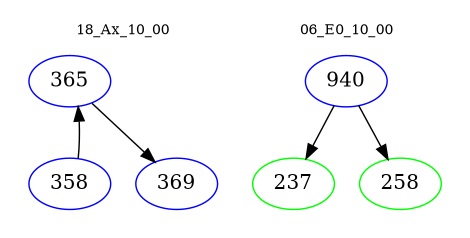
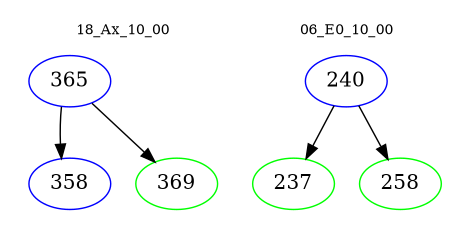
(346, 81) -> (346, 81)
(79, 140) -> (60, 125)
(177, 184) -> (177, 184)
